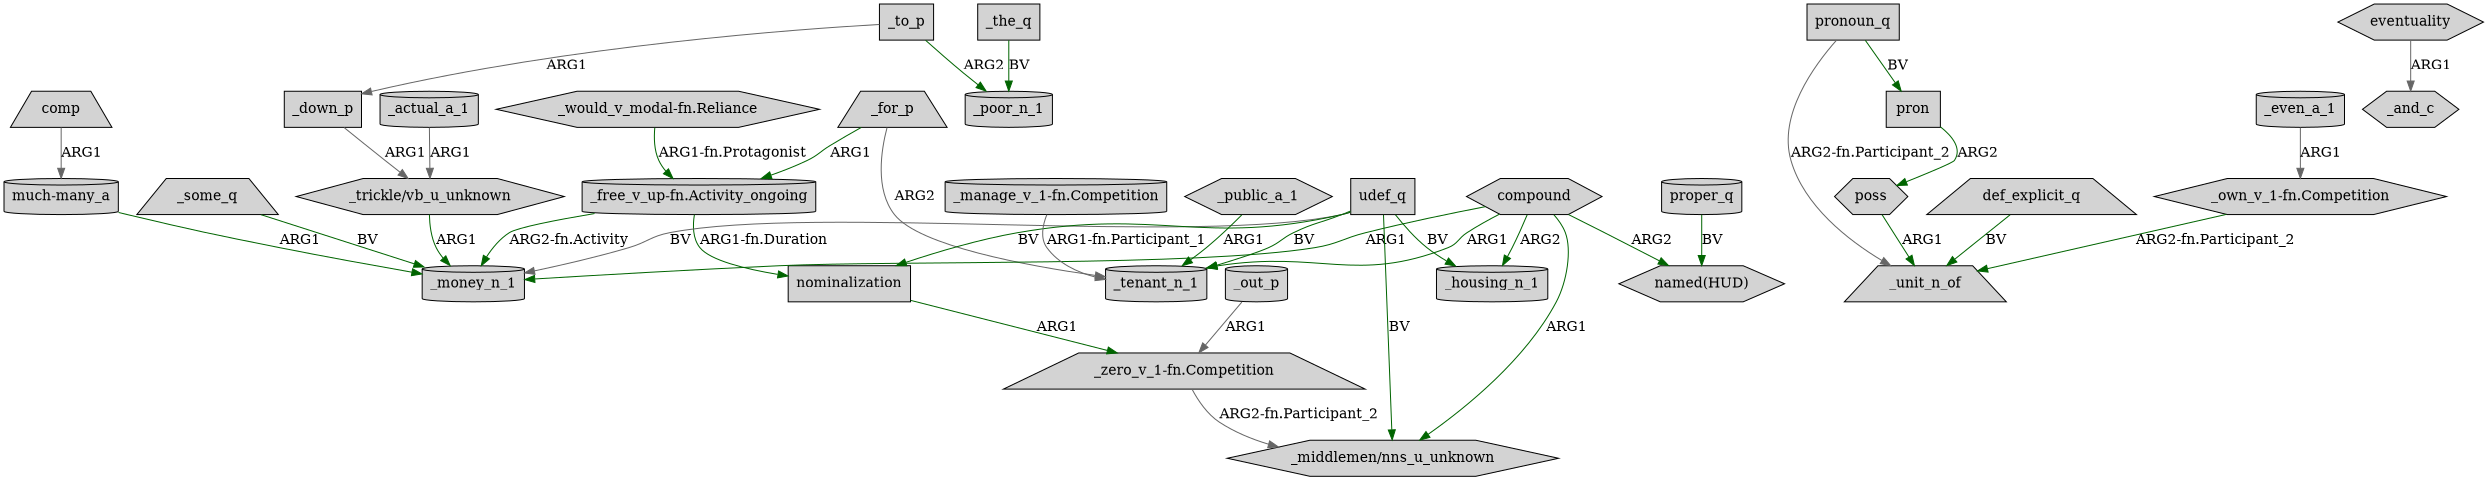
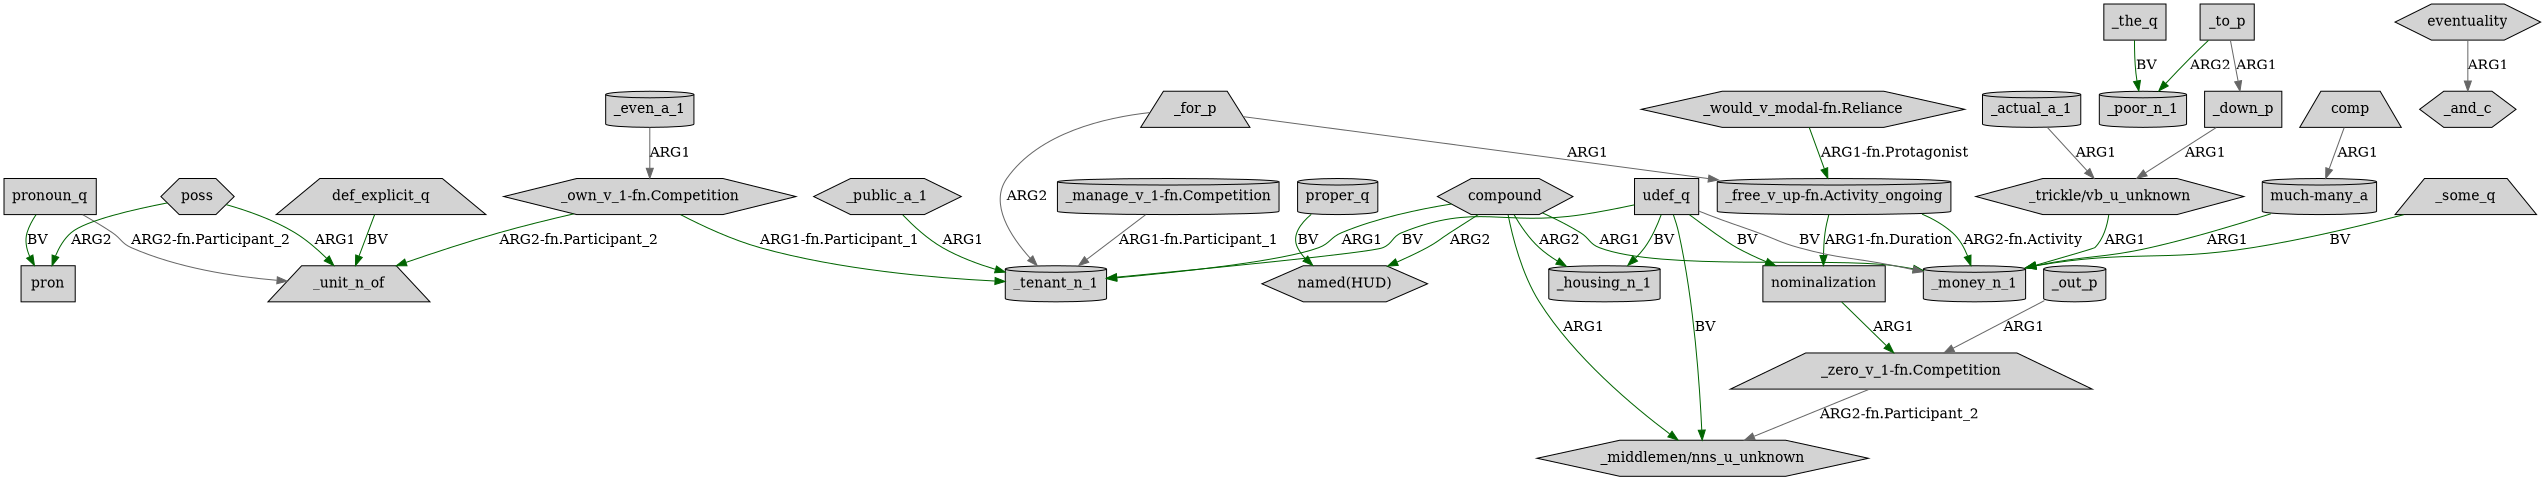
(818, 154) -> (1476, 148)
(1949, 164) -> (104, 218)
none -> (834, 264)
